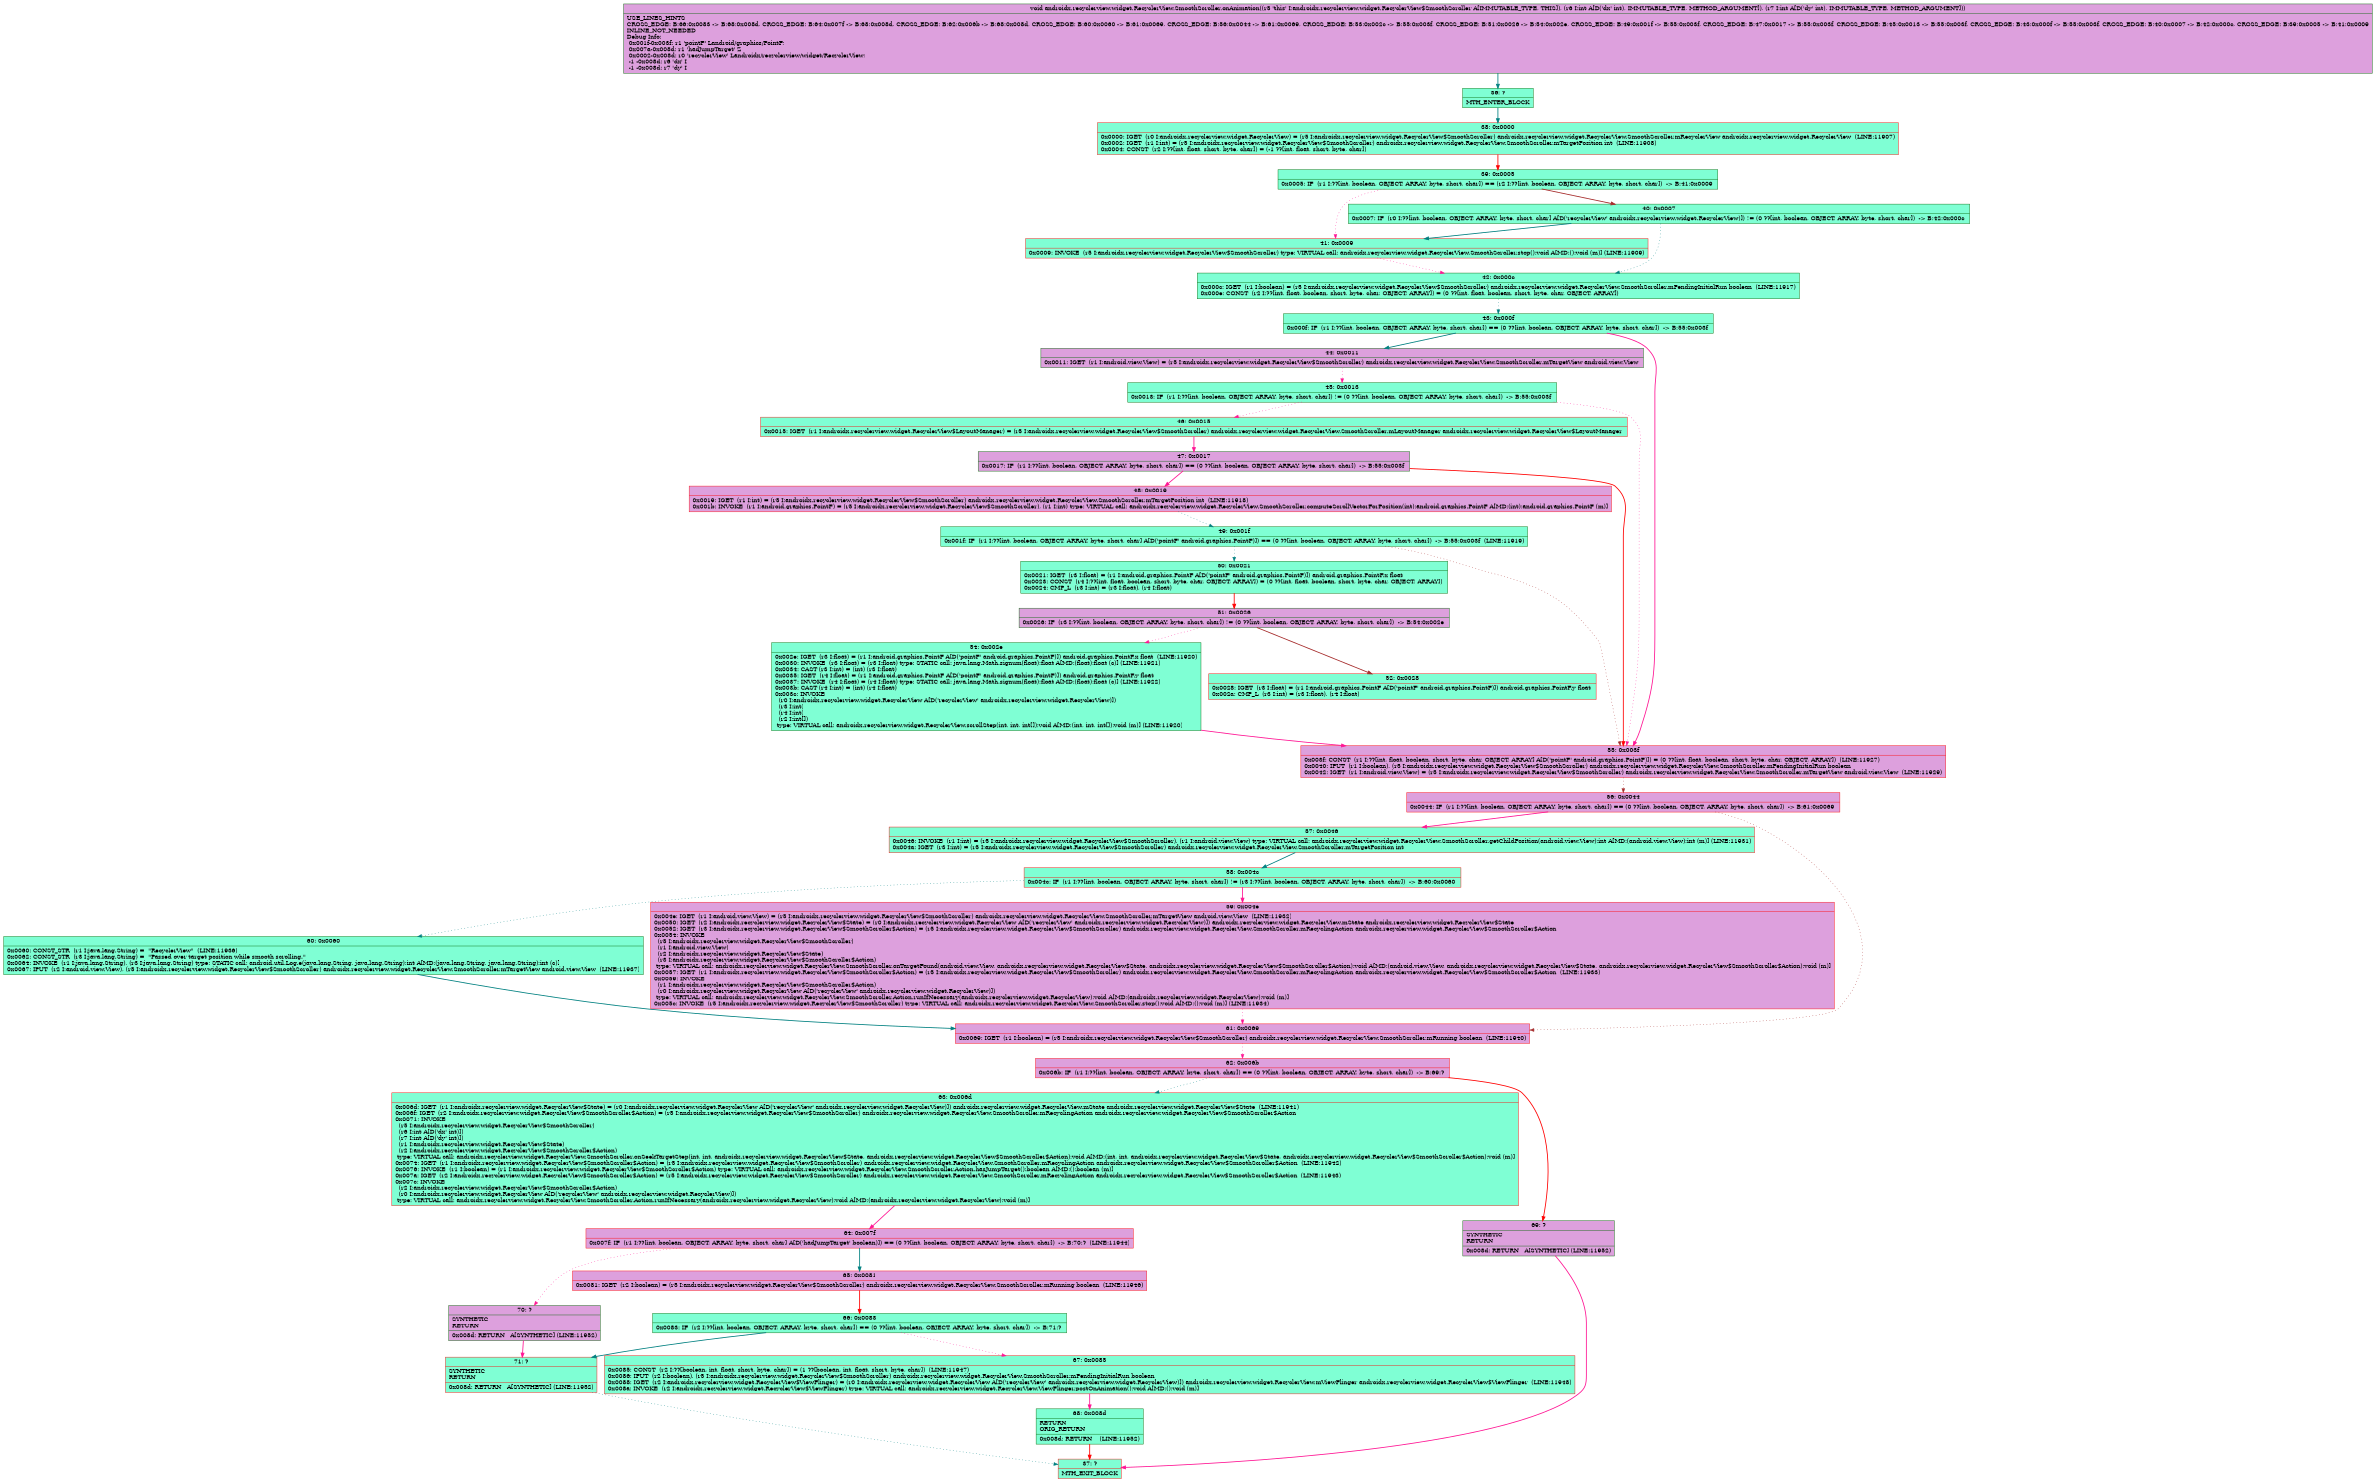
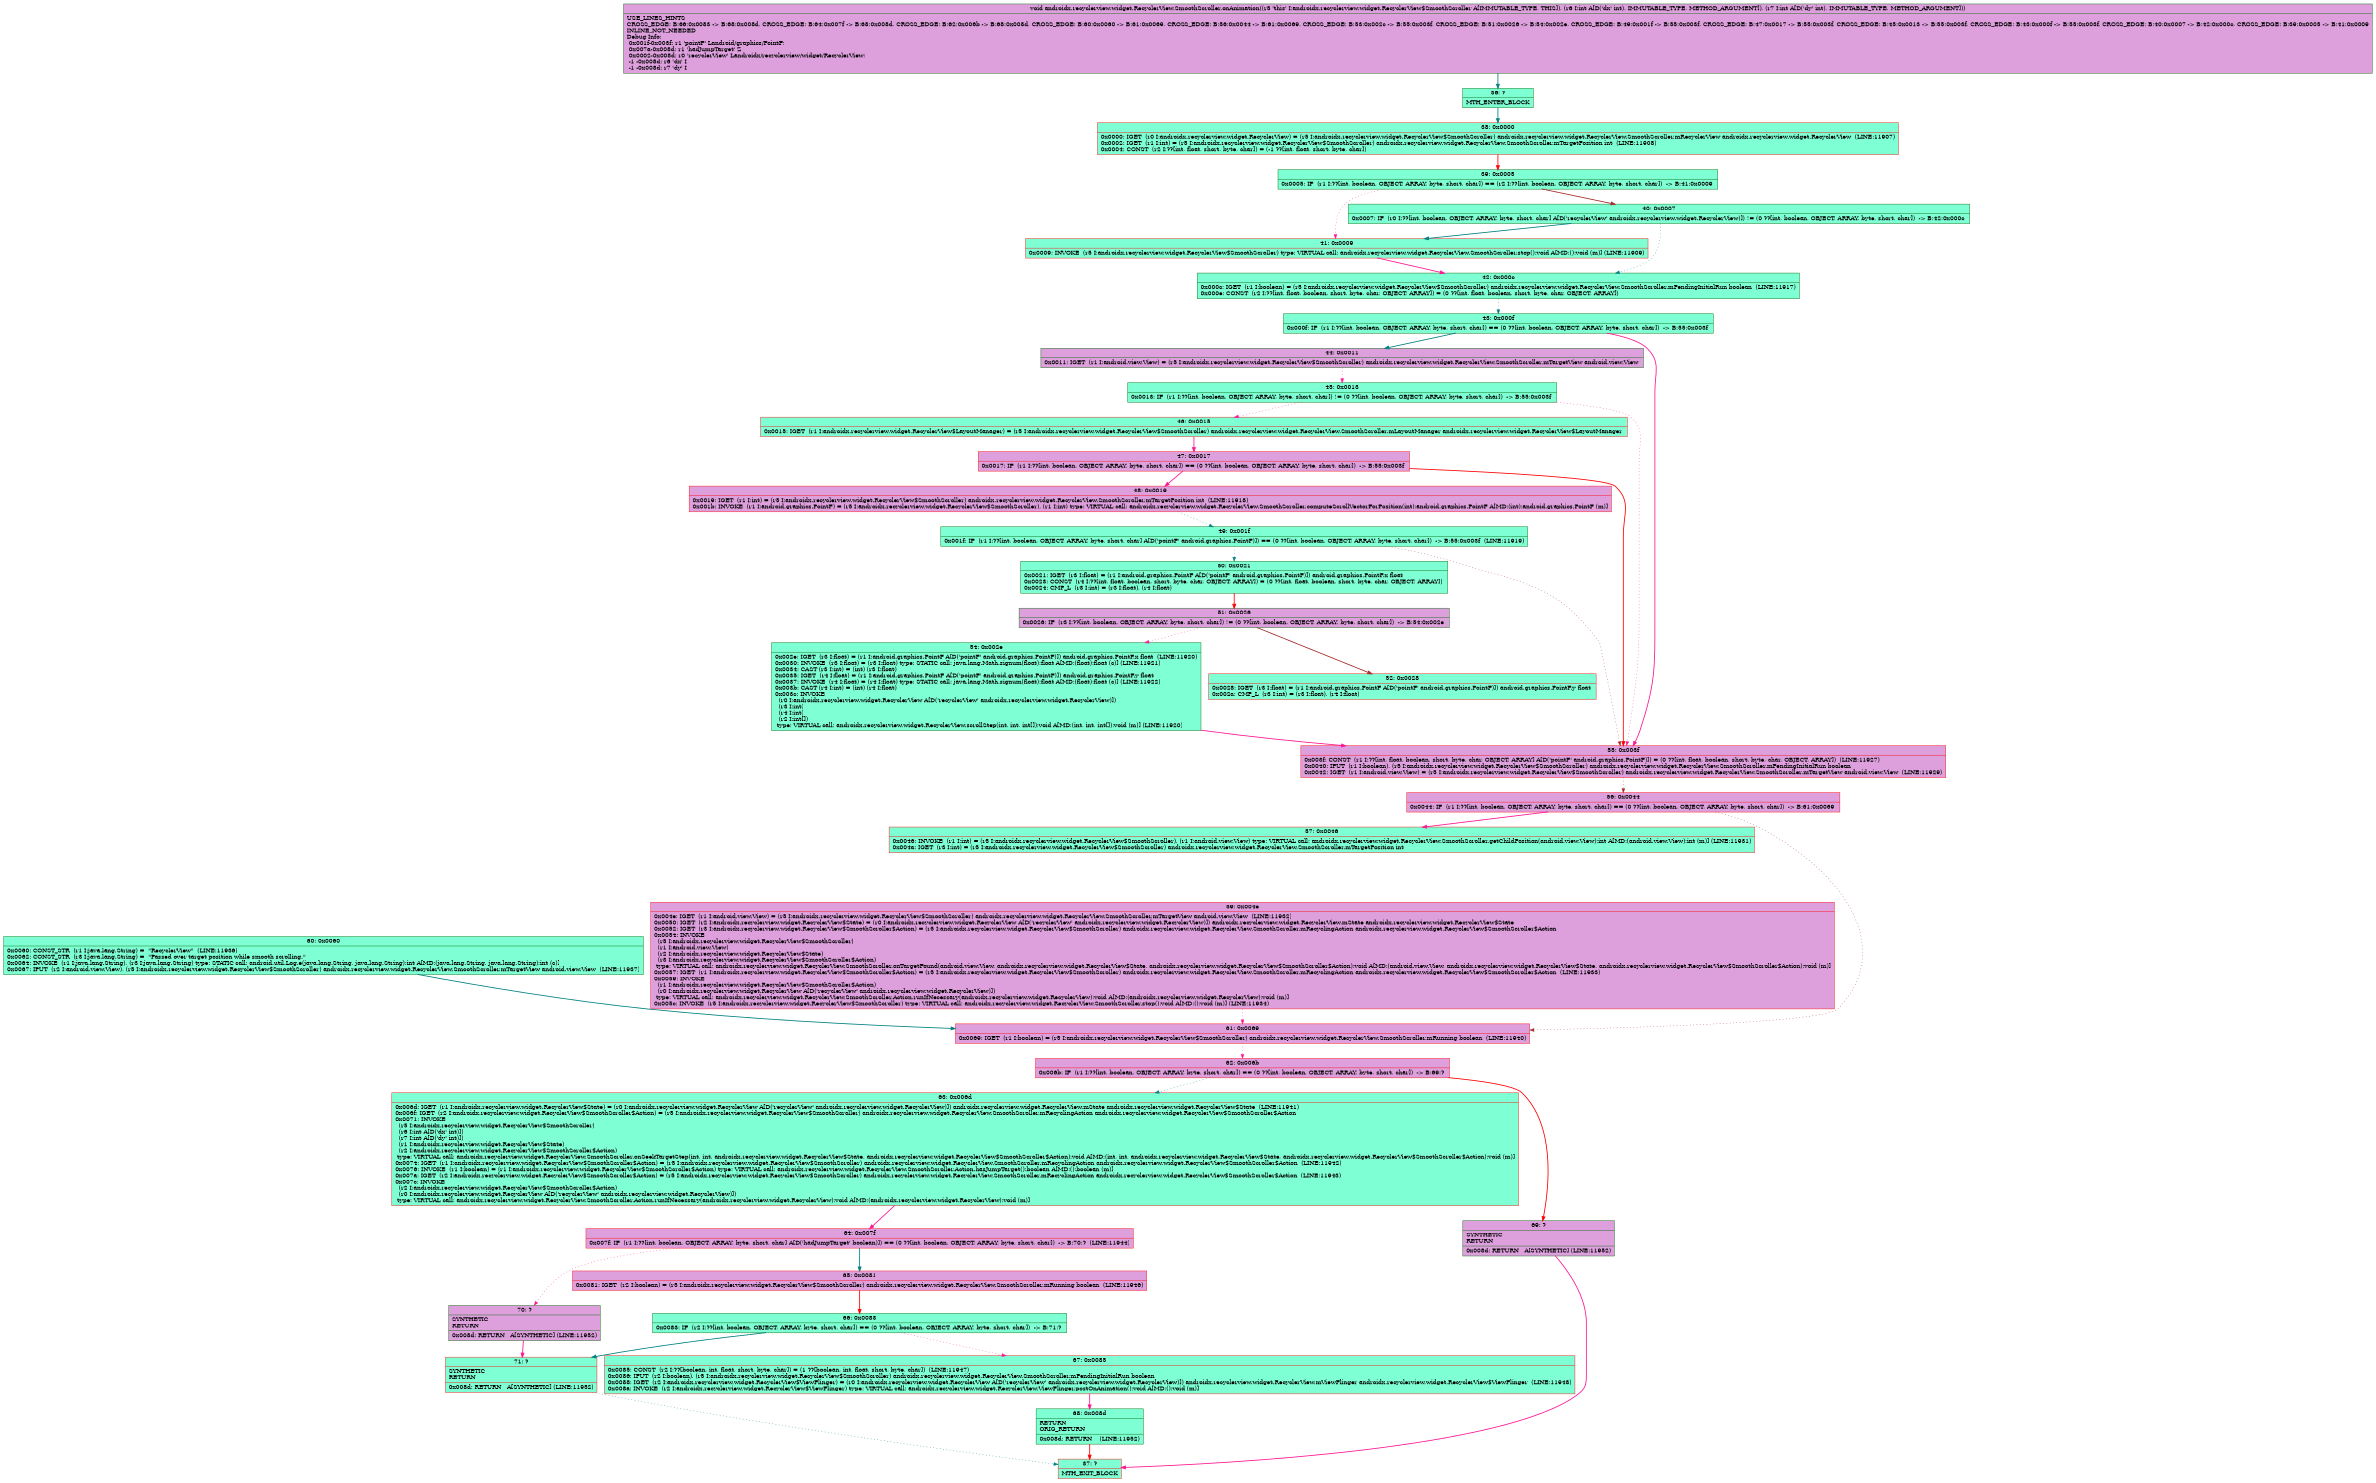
(1409, 265) -> (1409, 265)
(1194, 461) -> (1194, 461)
(1243, 877) -> none
